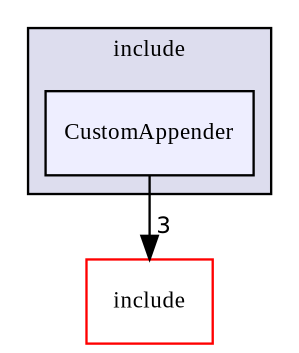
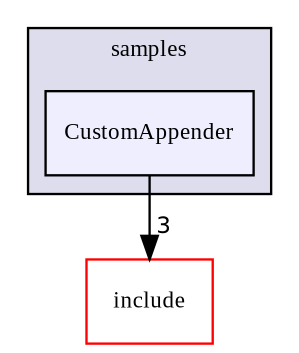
(150, 50) -> (150, 50)
